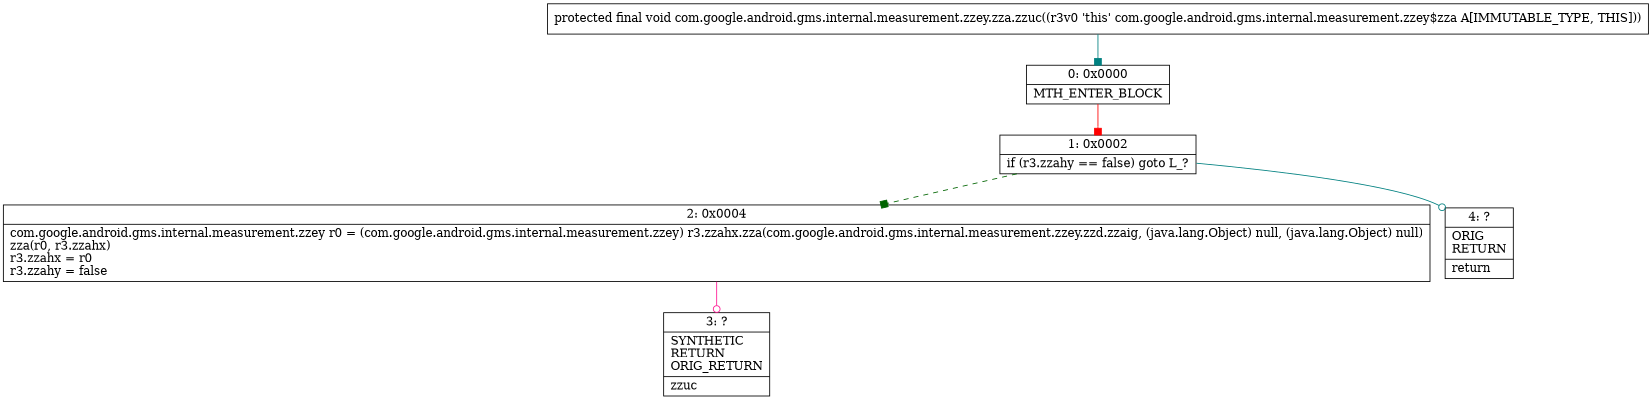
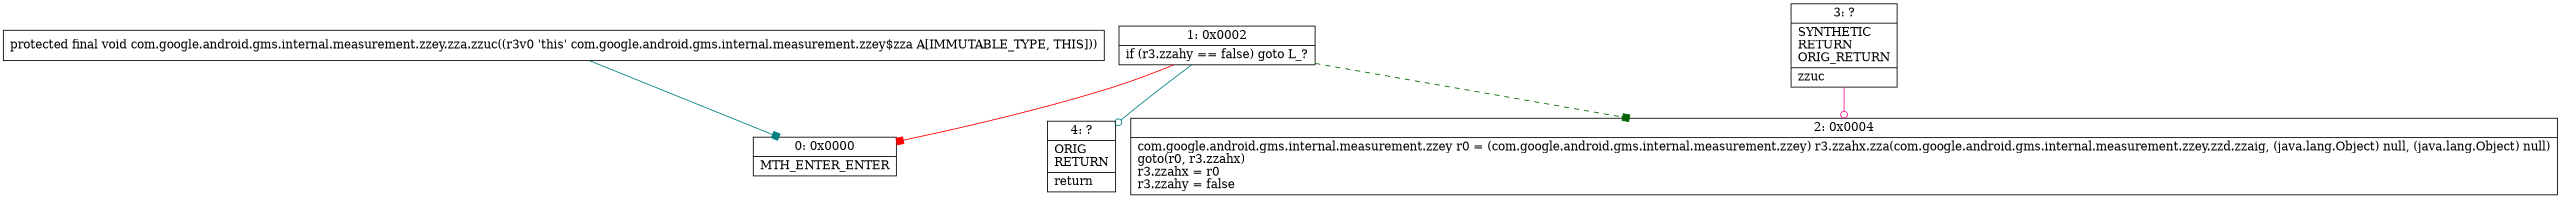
(1098, 94) -> (825, 166)
(1098, 115) -> (1041, 108)
(61, 246) -> (1191, 159)
(717, 294) -> (1844, 99)
